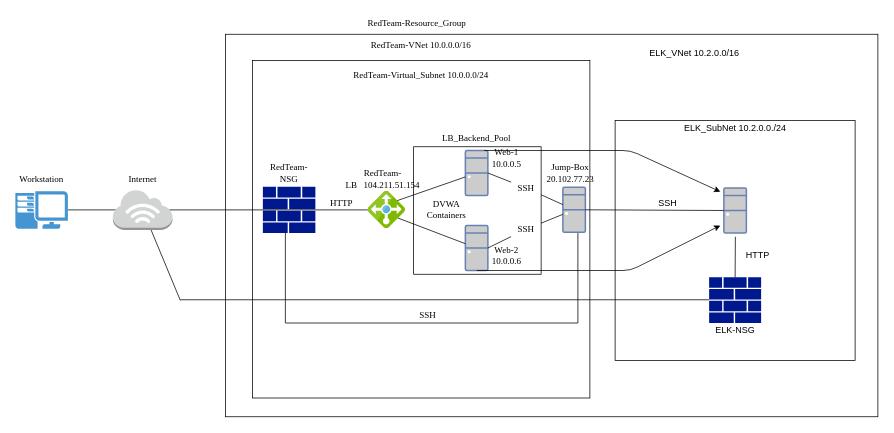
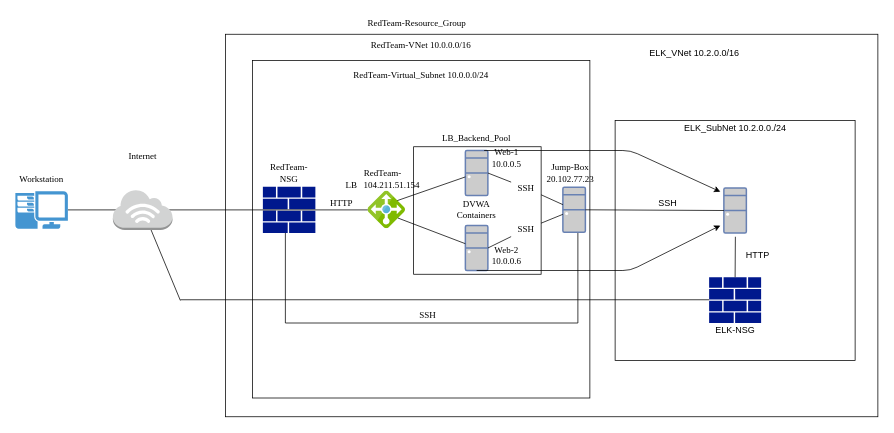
(143, 179) -> (143, 157)
(447, 210) -> (477, 210)
